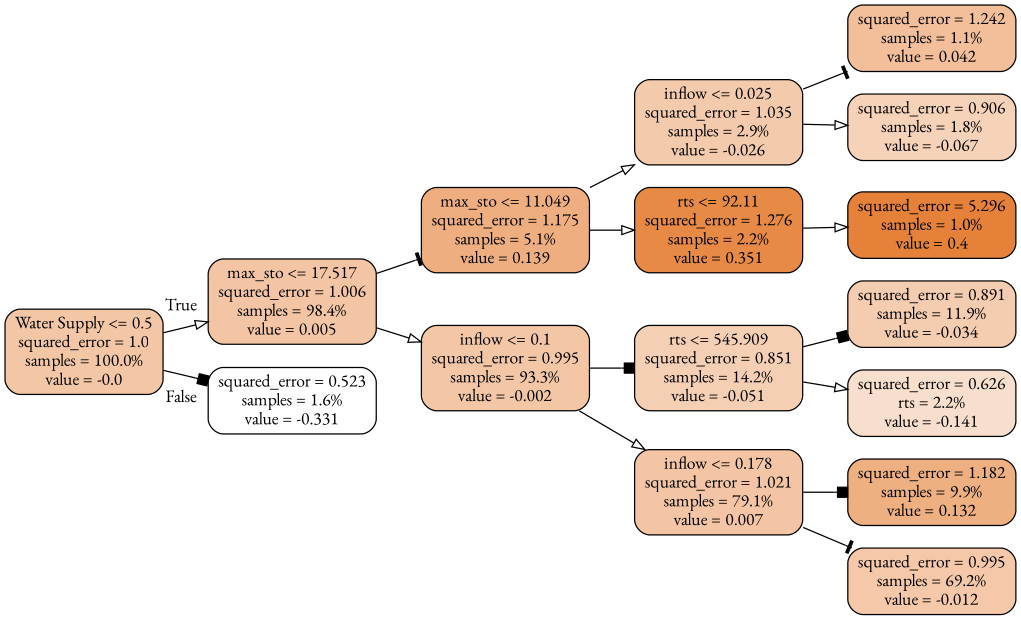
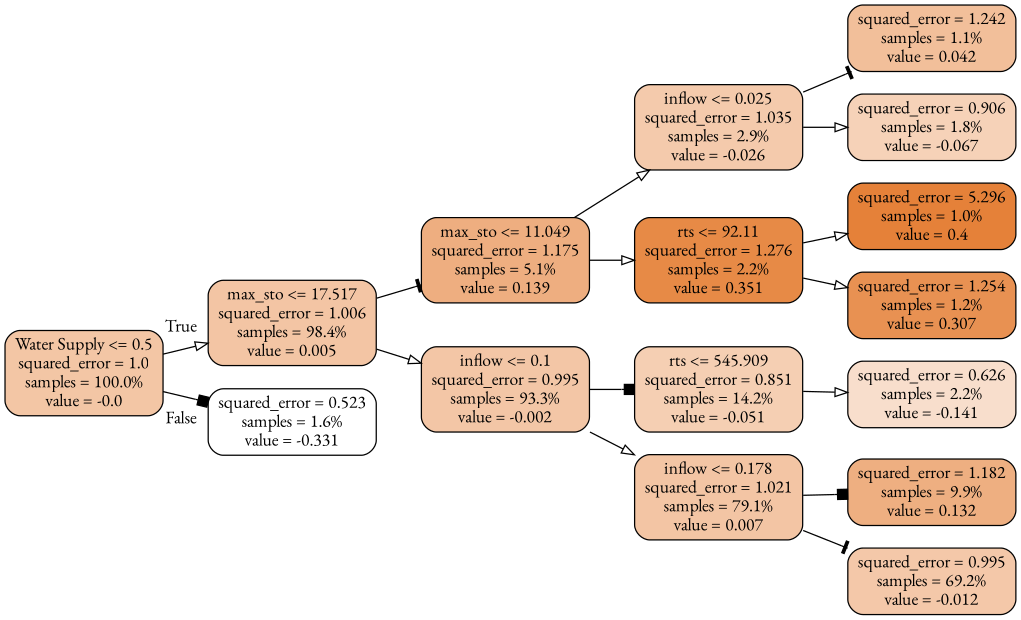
none -> (932, 305)
(932, 314) -> none
(932, 403) -> (932, 394)
